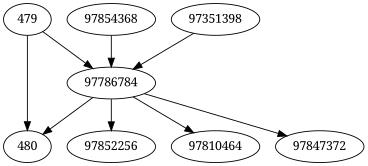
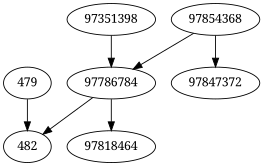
(64, 47) -> none
(211, 114) -> (216, 47)
(27, 147) -> (27, 147)
(111, 147) -> none
(216, 147) -> (111, 147)
